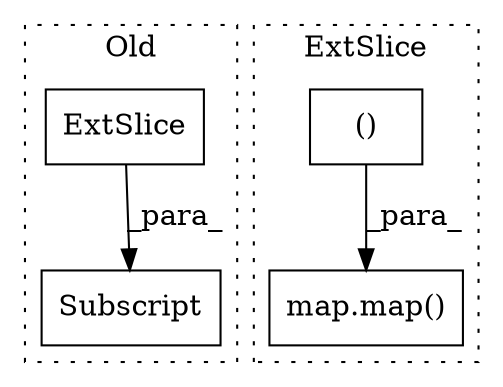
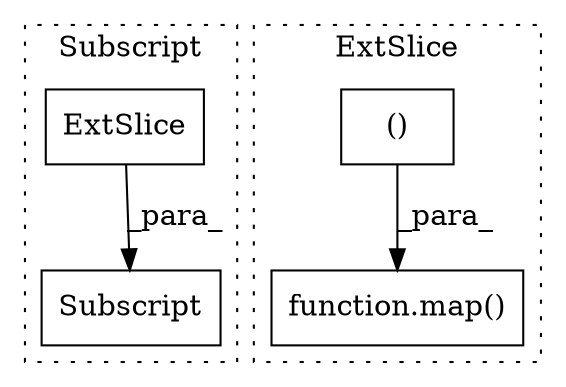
(131, 49) -> (131, 49)
(366, 308) -> (397, 308)
